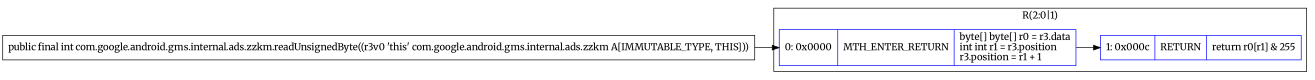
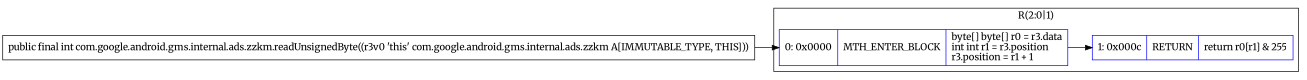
(896, 47) -> (892, 47)
